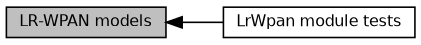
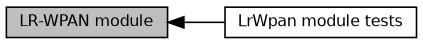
(86, 22) -> (87, 22)
